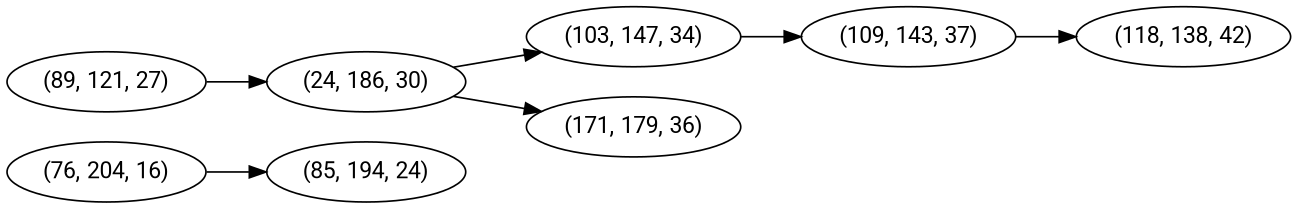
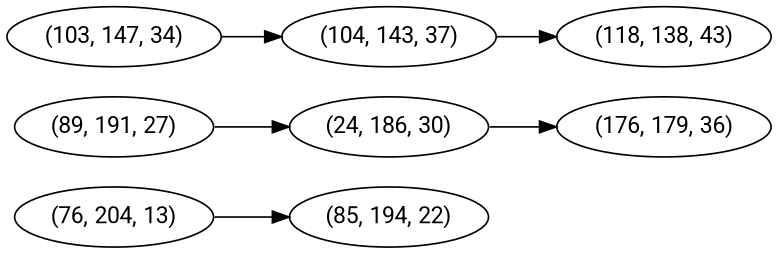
(909, 37) -> (389, 37)
(1183, 37) -> (664, 37)
(489, 61) -> none
(107, 82) -> (114, 127)
(634, 127) -> (664, 127)
(107, 172) -> (114, 217)
(366, 172) -> (389, 217)
